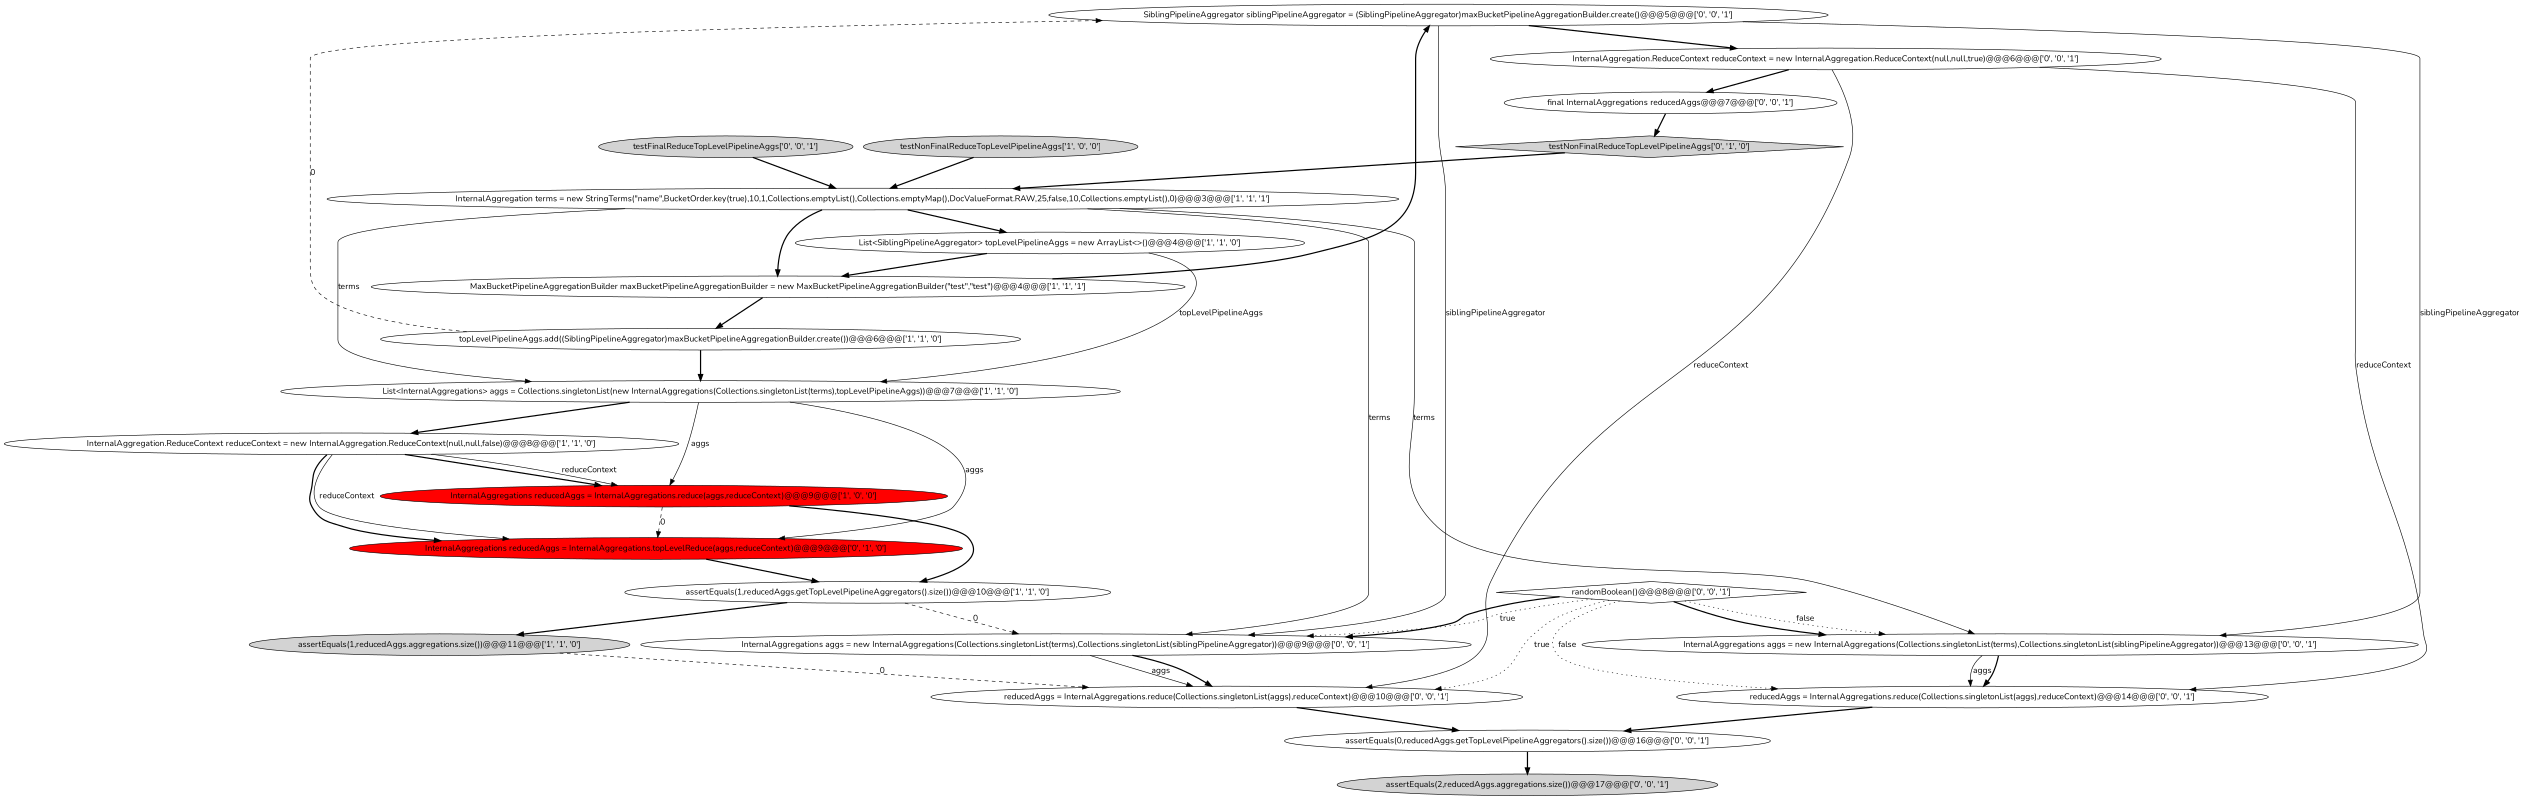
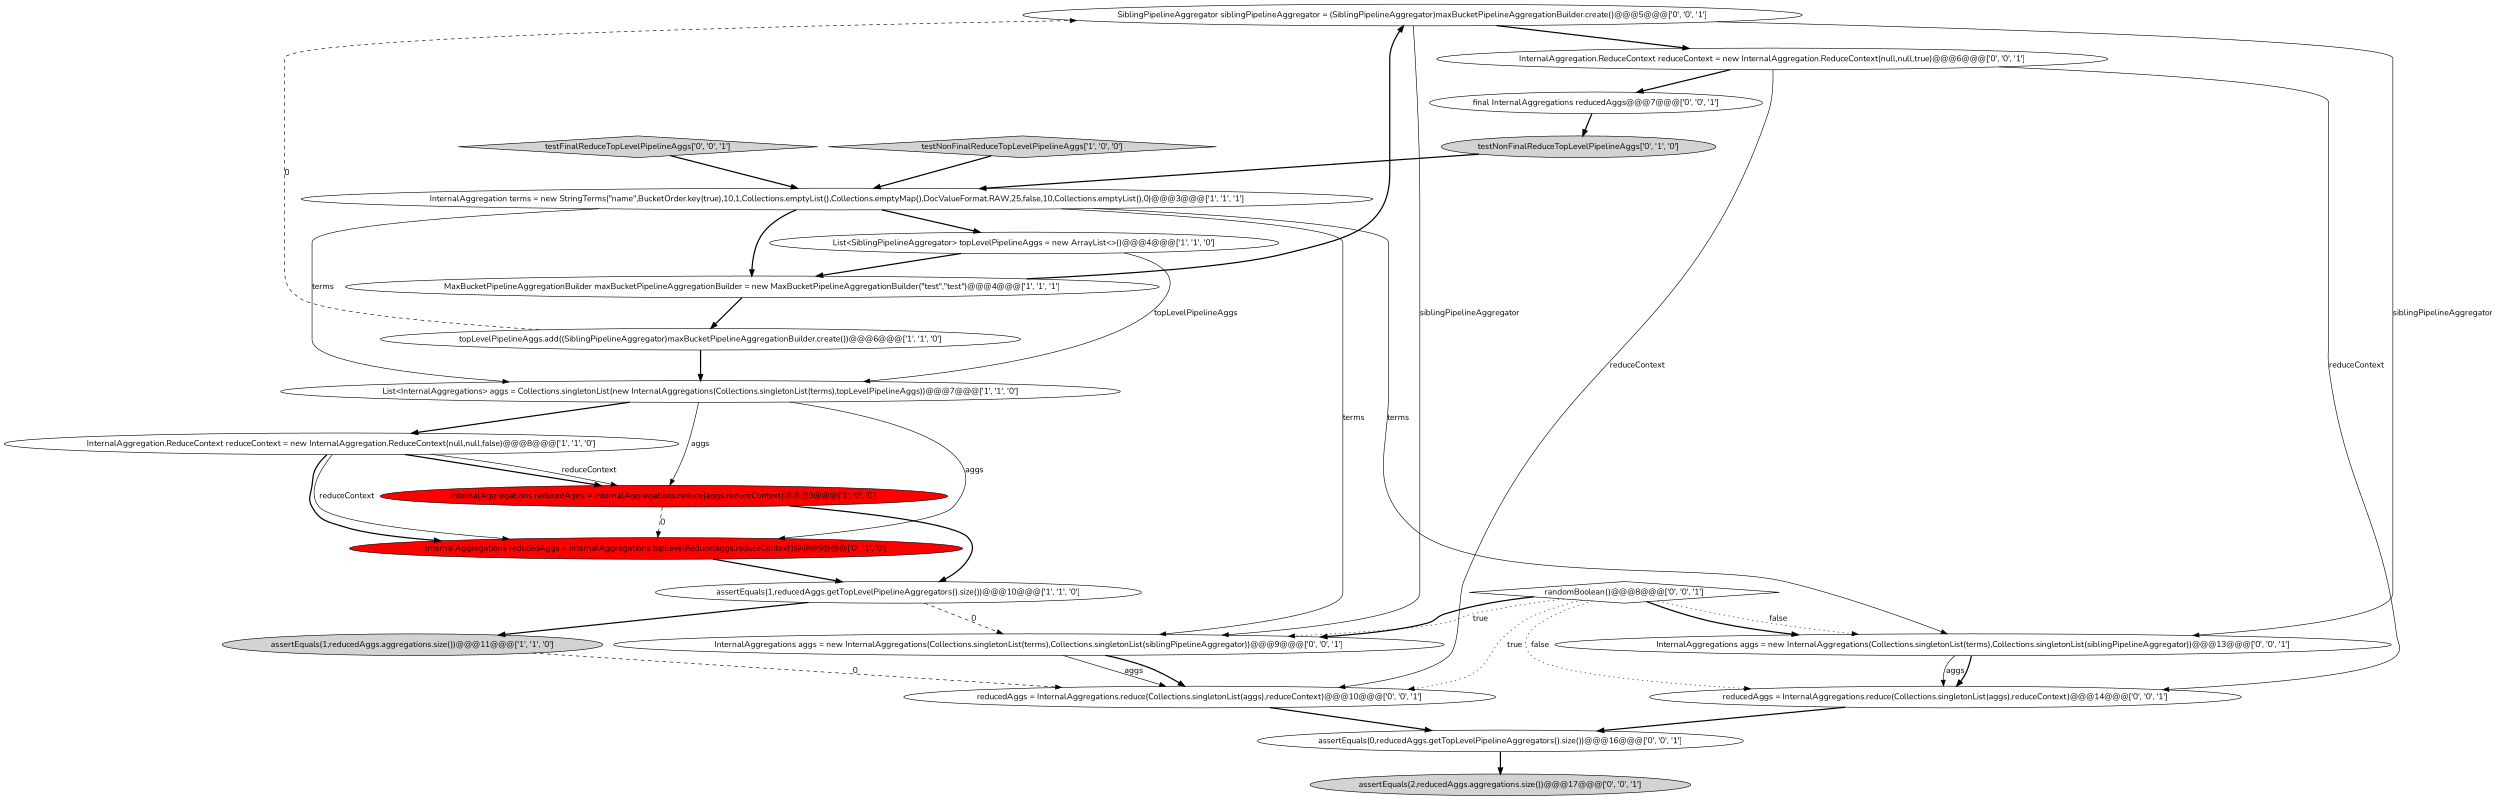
(726, 147) -> (638, 147)
(1001, 147) -> (1022, 147)
(1650, 147) -> (1579, 147)
